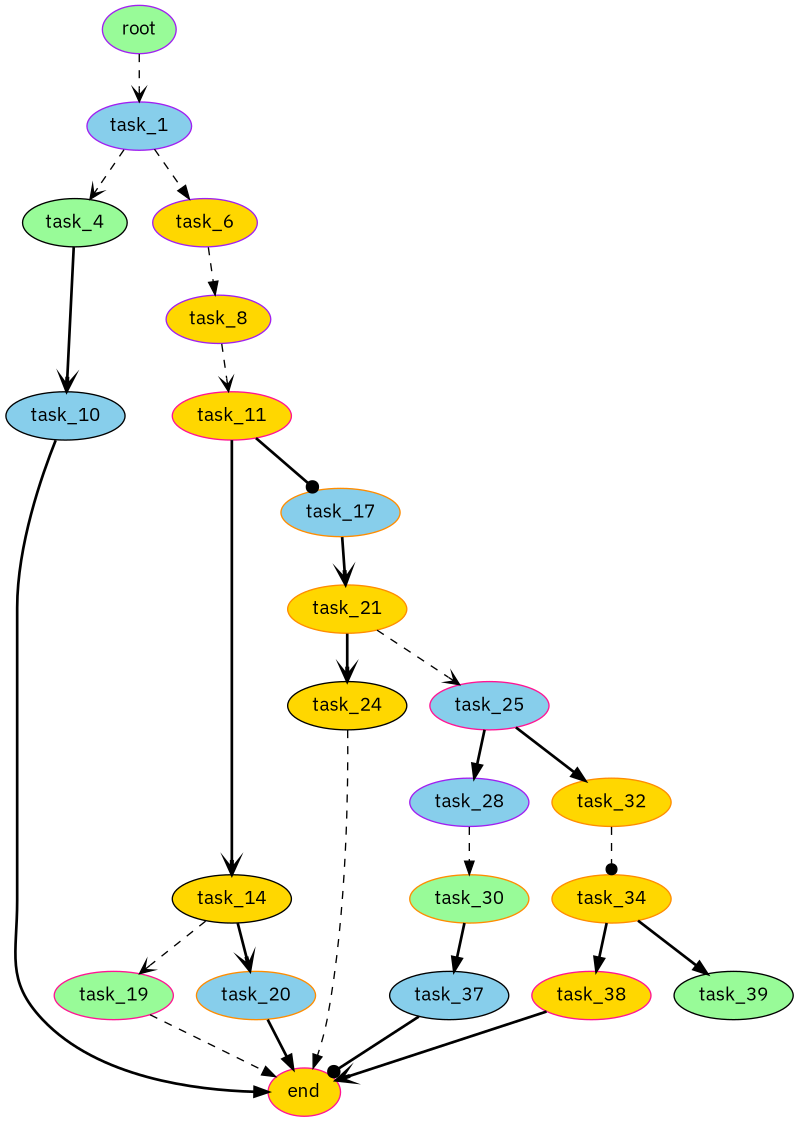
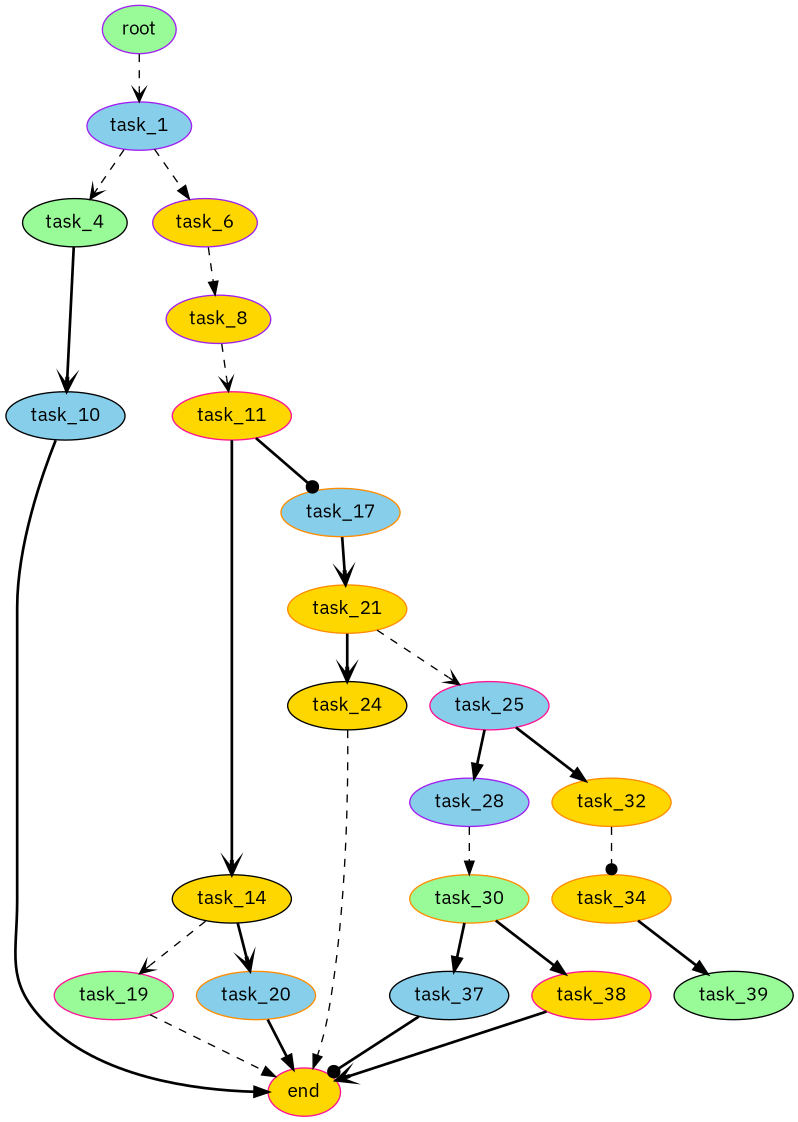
(603, 940) -> (525, 943)
